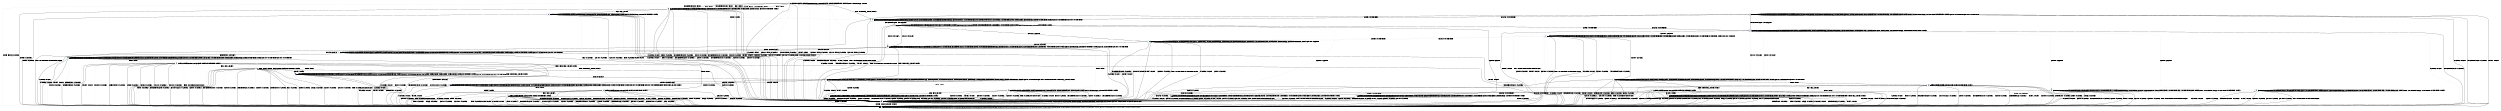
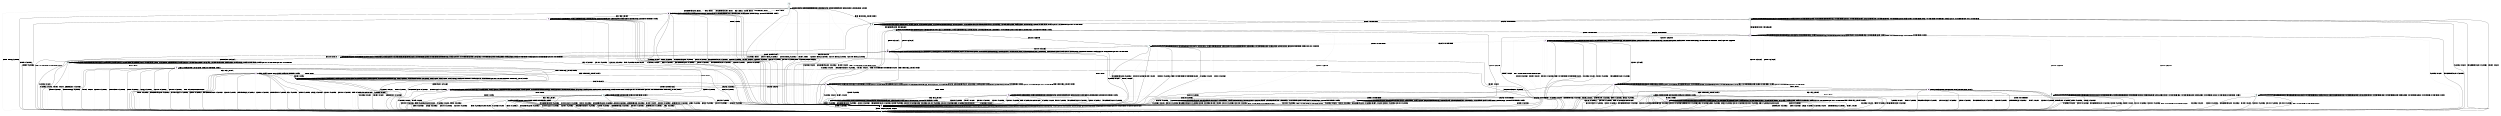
none -> (789, 4)
